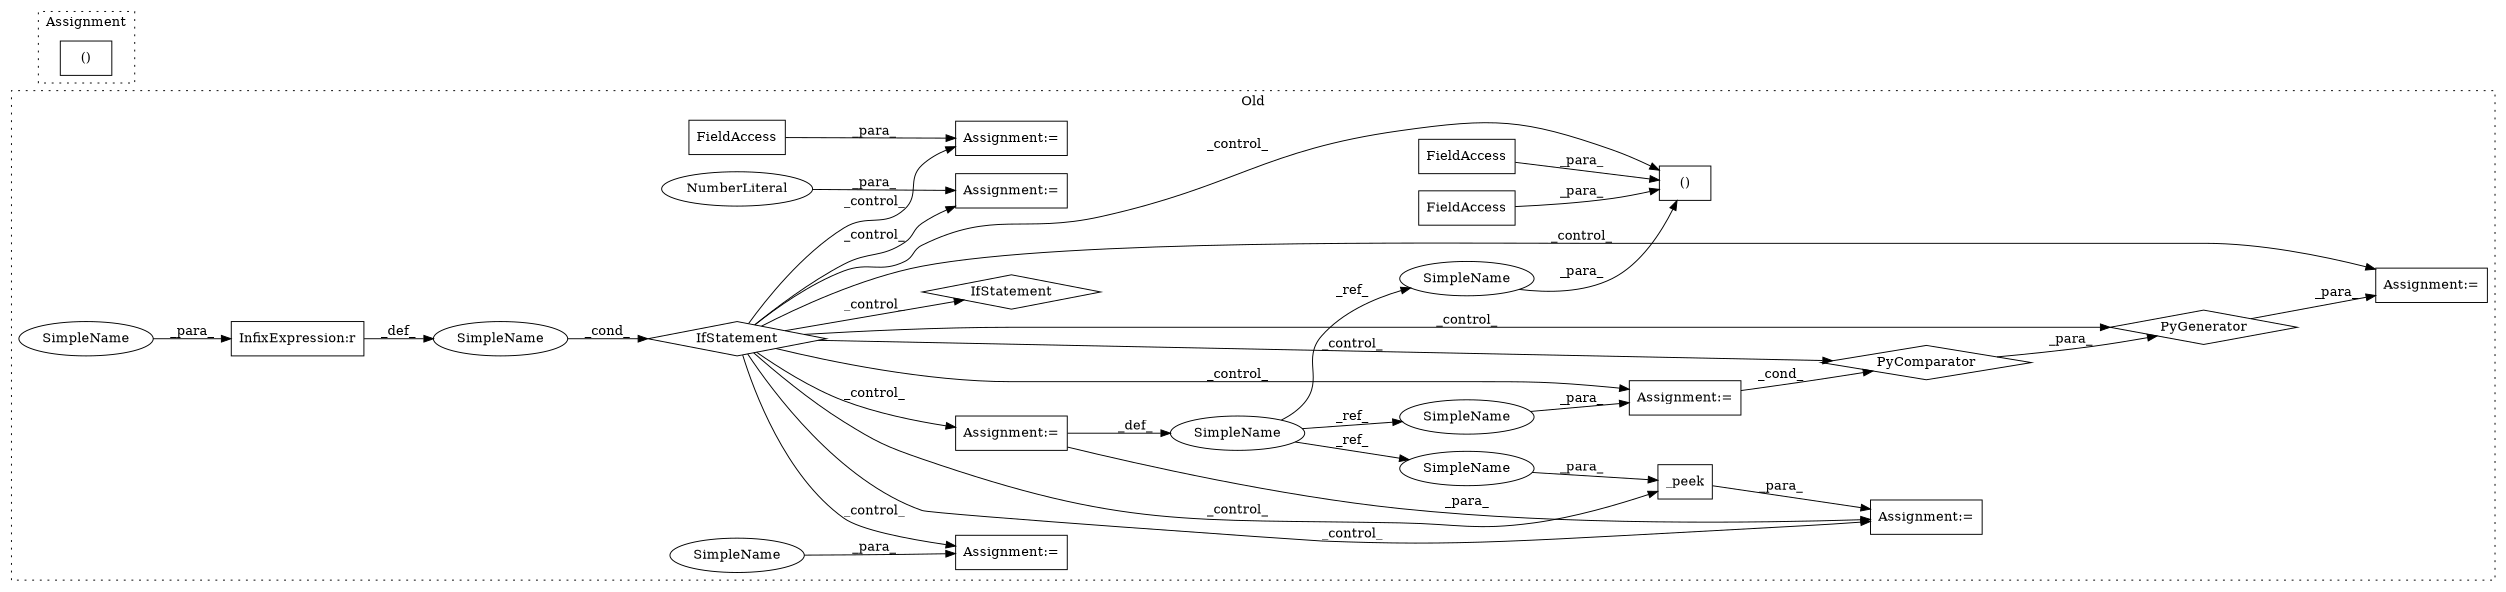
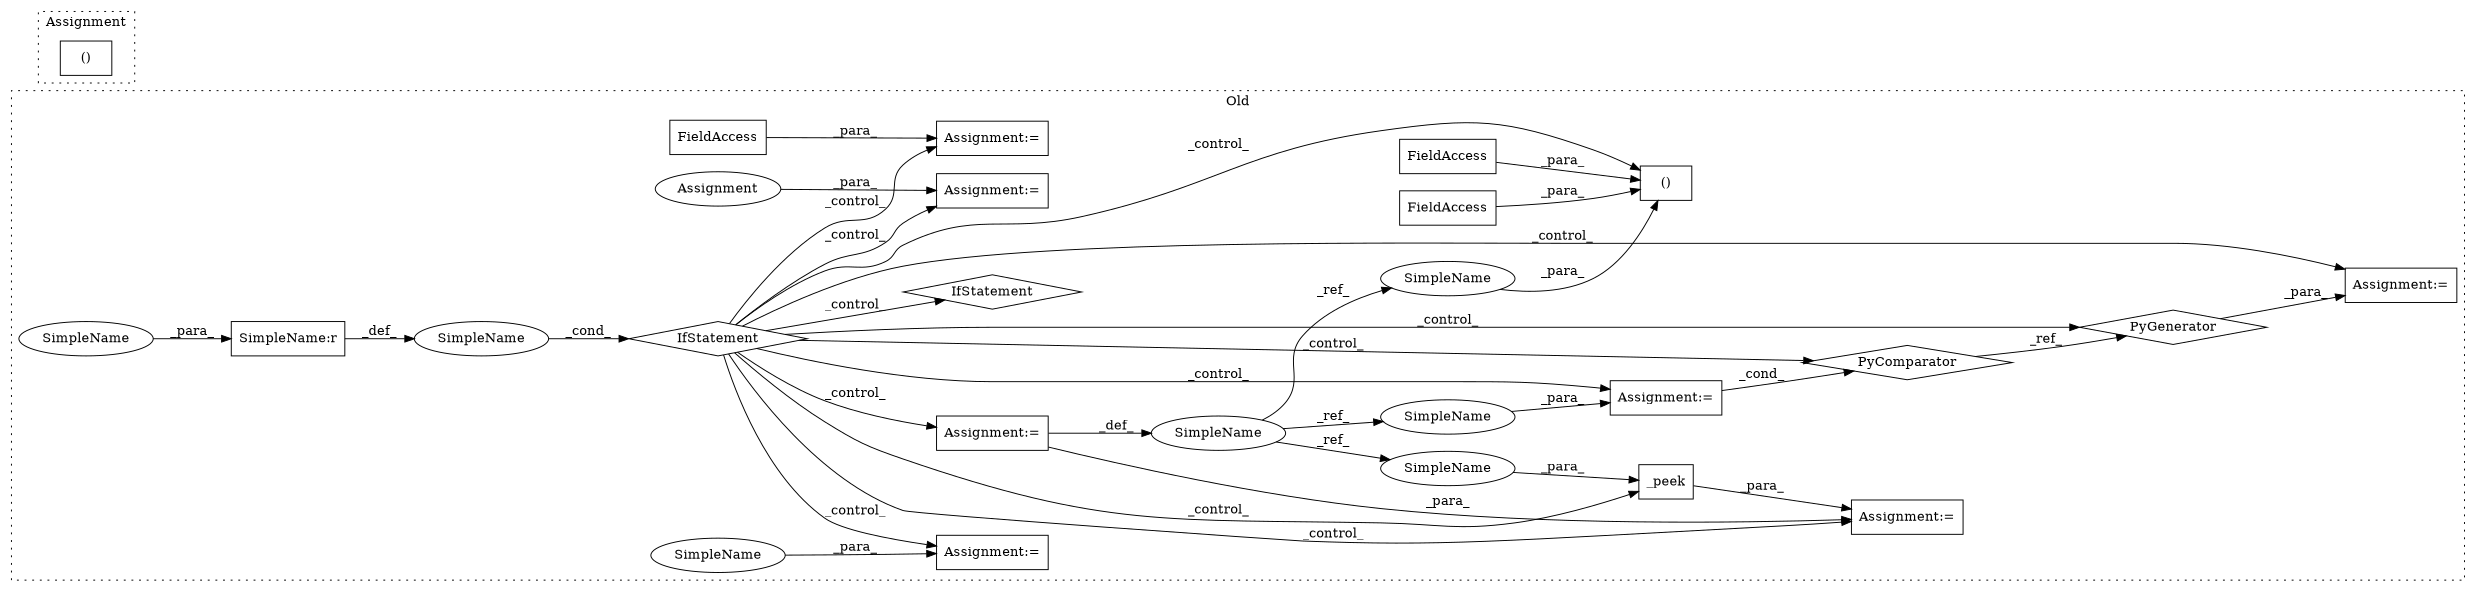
(737, 189) -> (718, 189)
(298, 339) -> (288, 339)
(2071, 339) -> (2046, 339)
